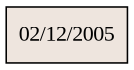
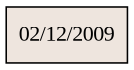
(67, 35) -> (67, 35)
